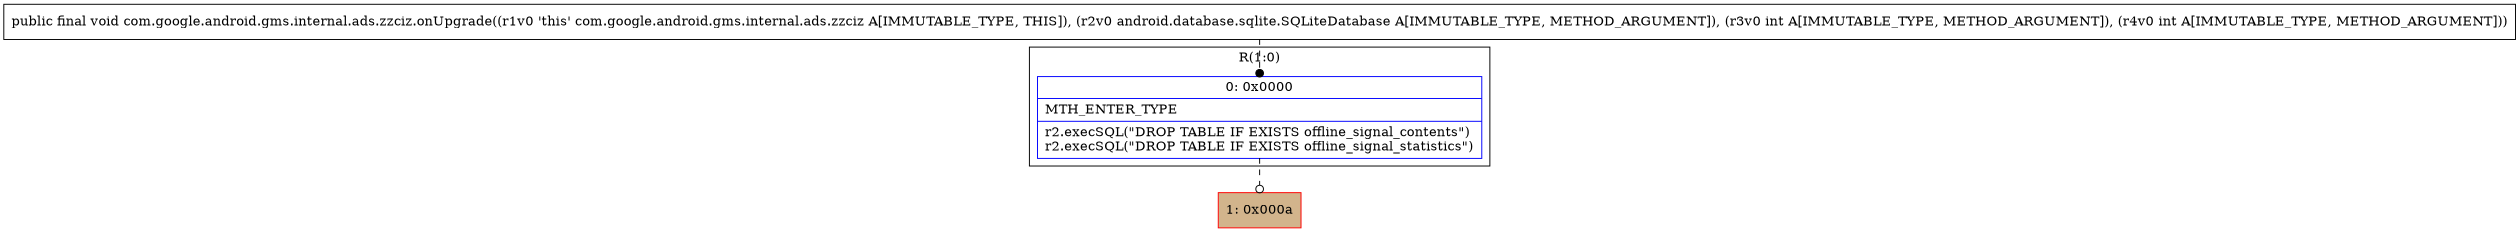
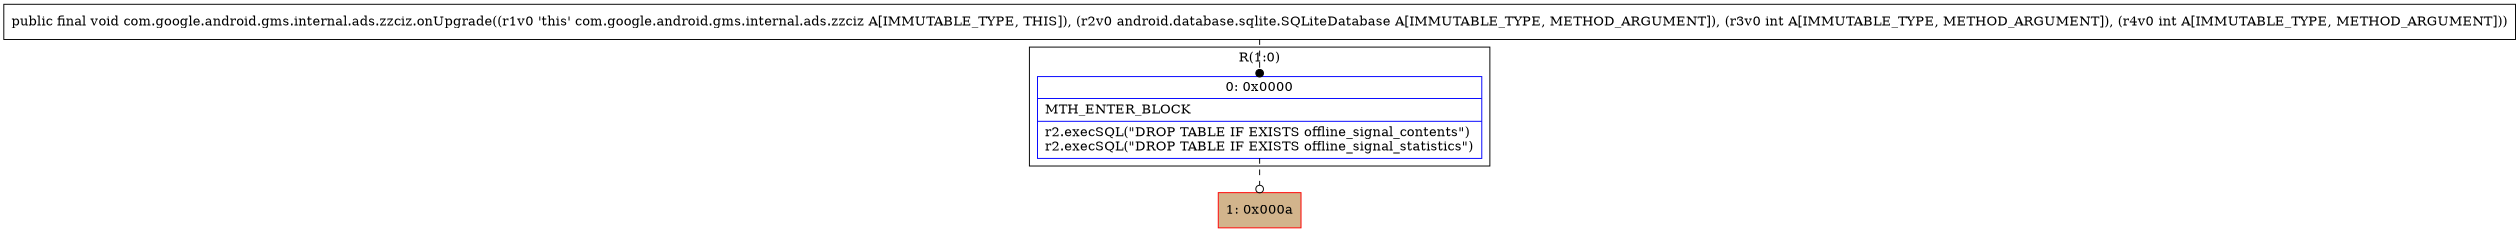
(1112, 109) -> (1118, 109)
